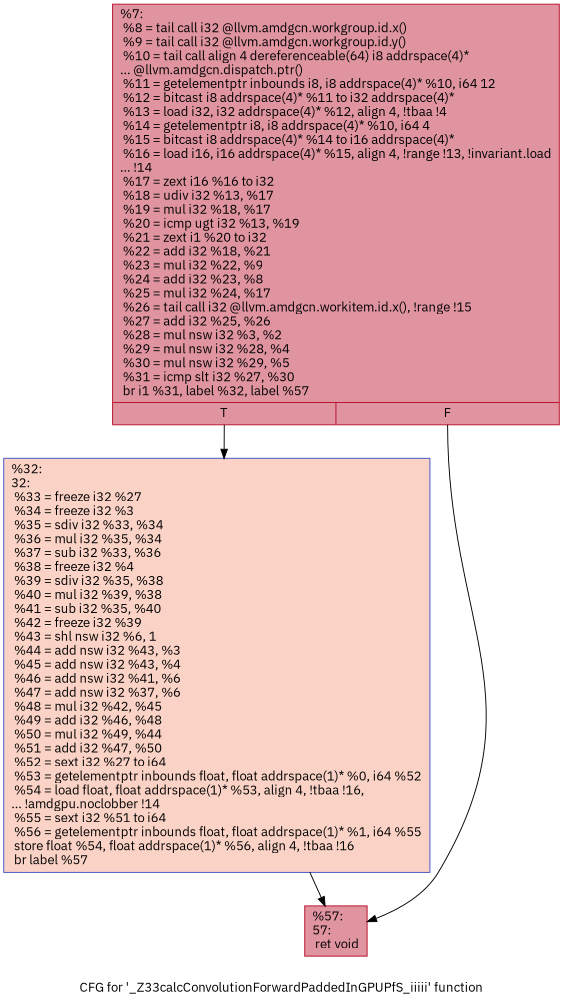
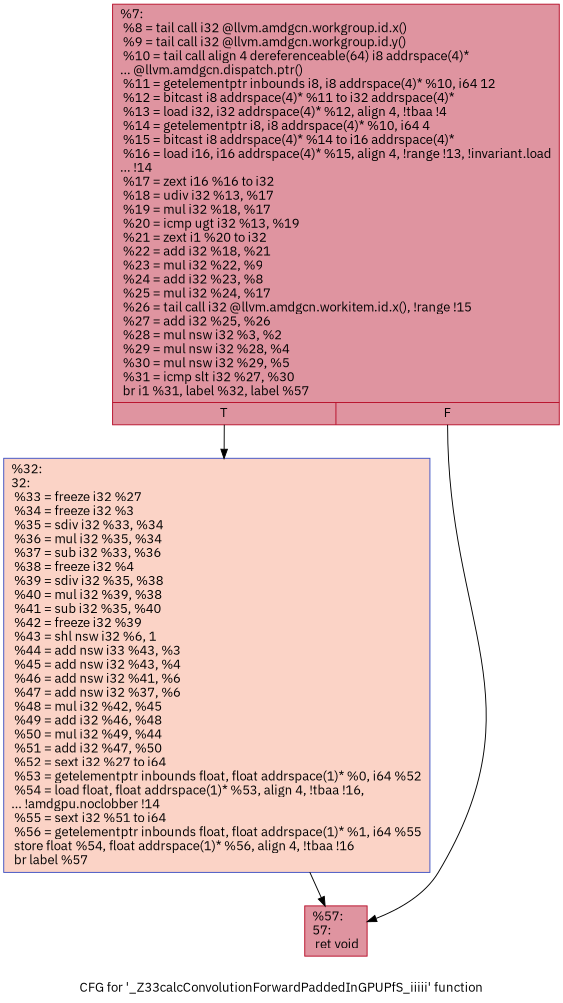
(96, 651) -> (96, 651)
